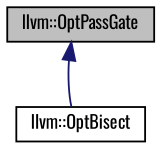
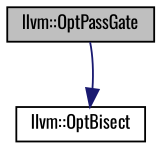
(69, 84) -> (93, 65)
